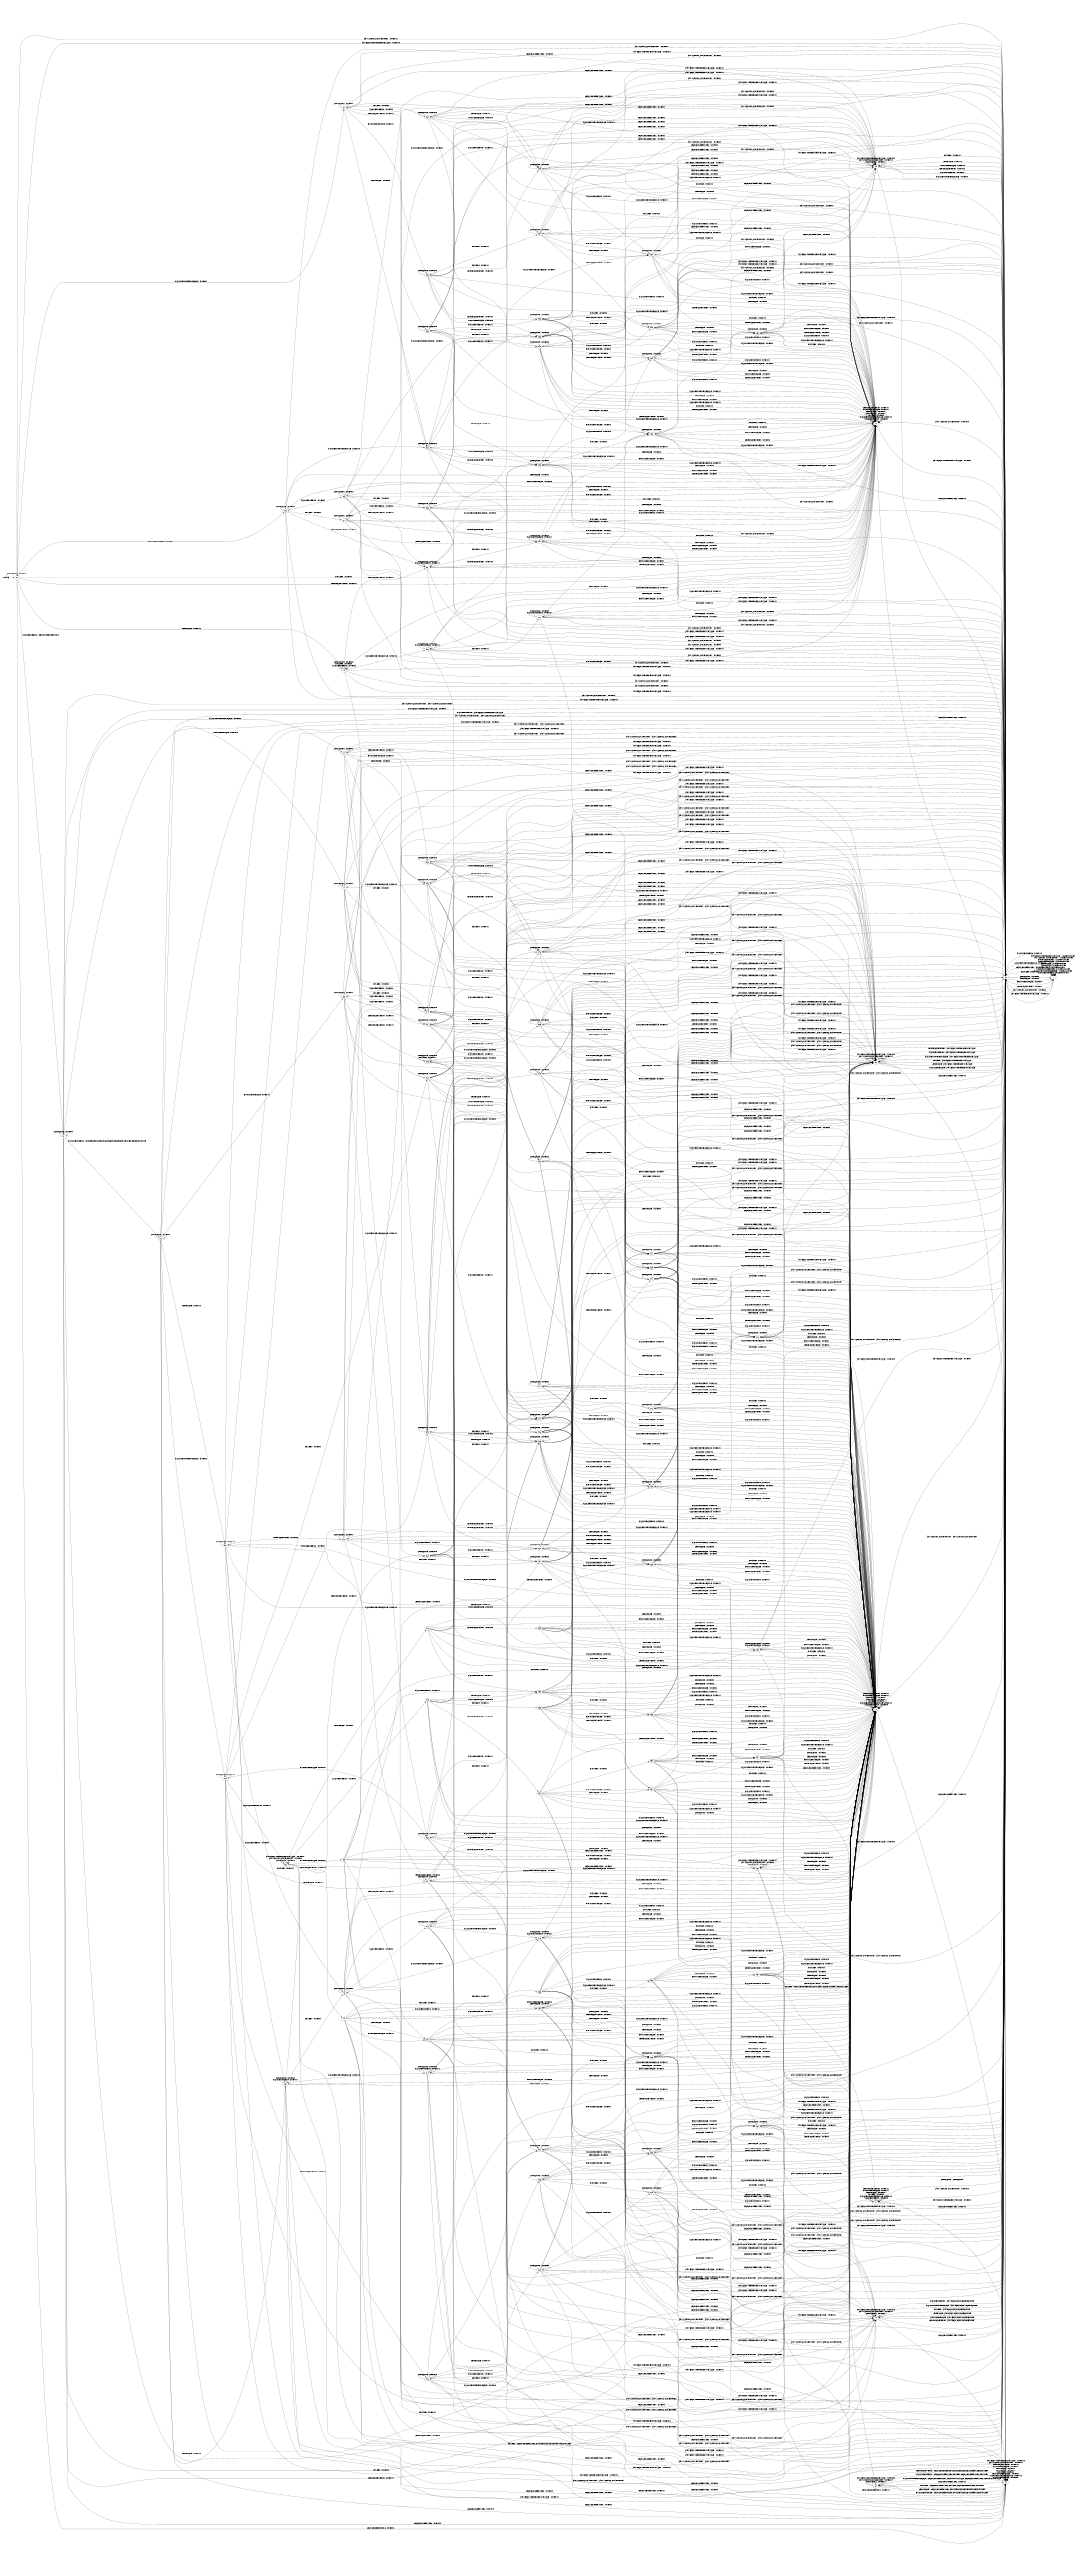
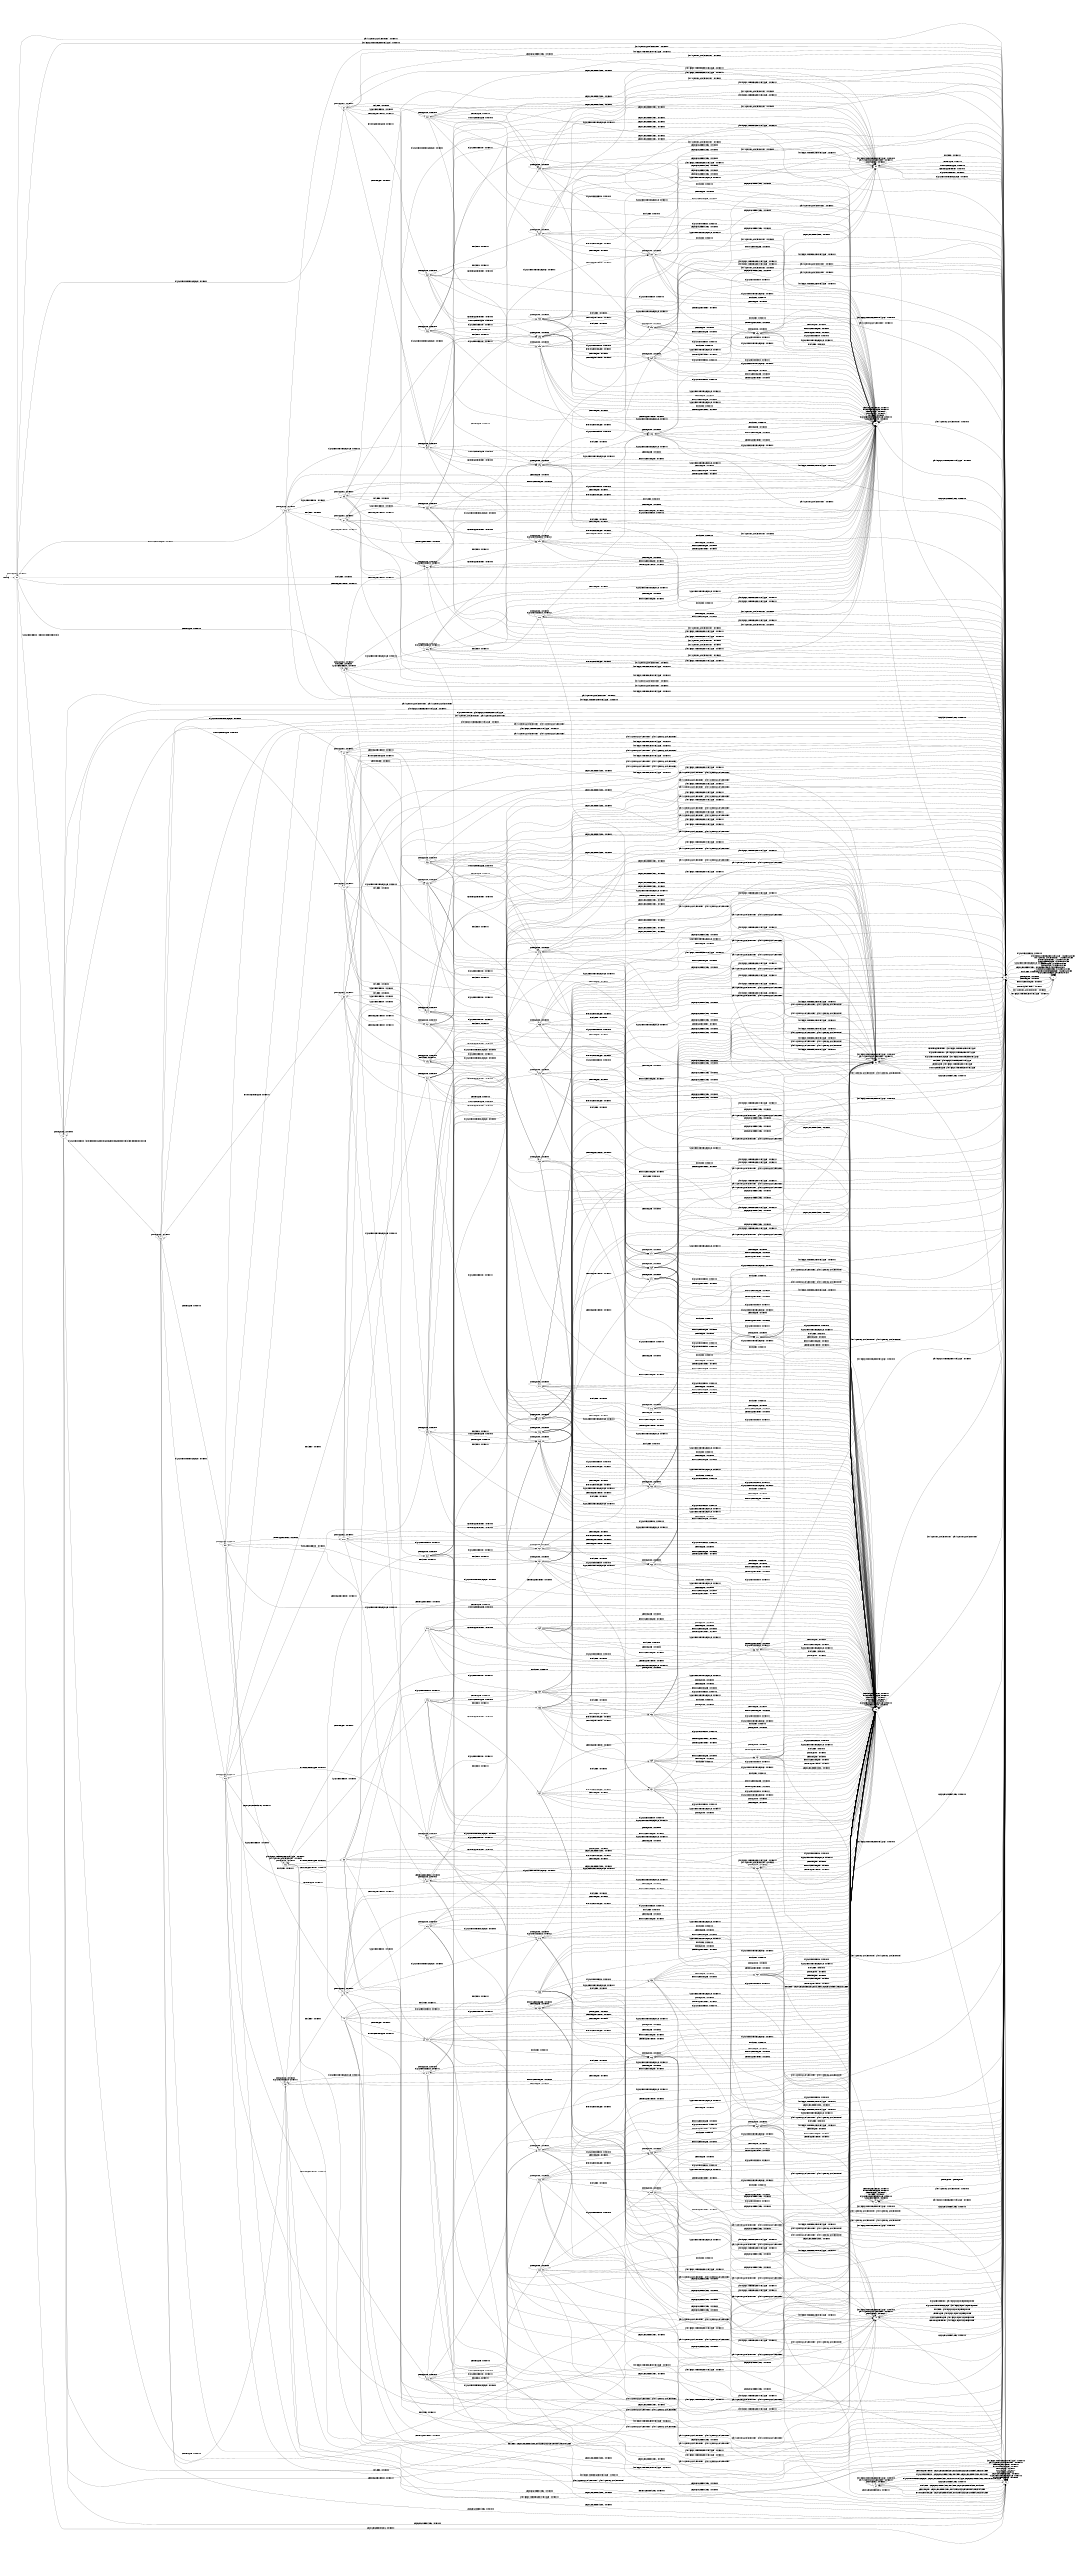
(647, 1740) -> (589, 1753)
